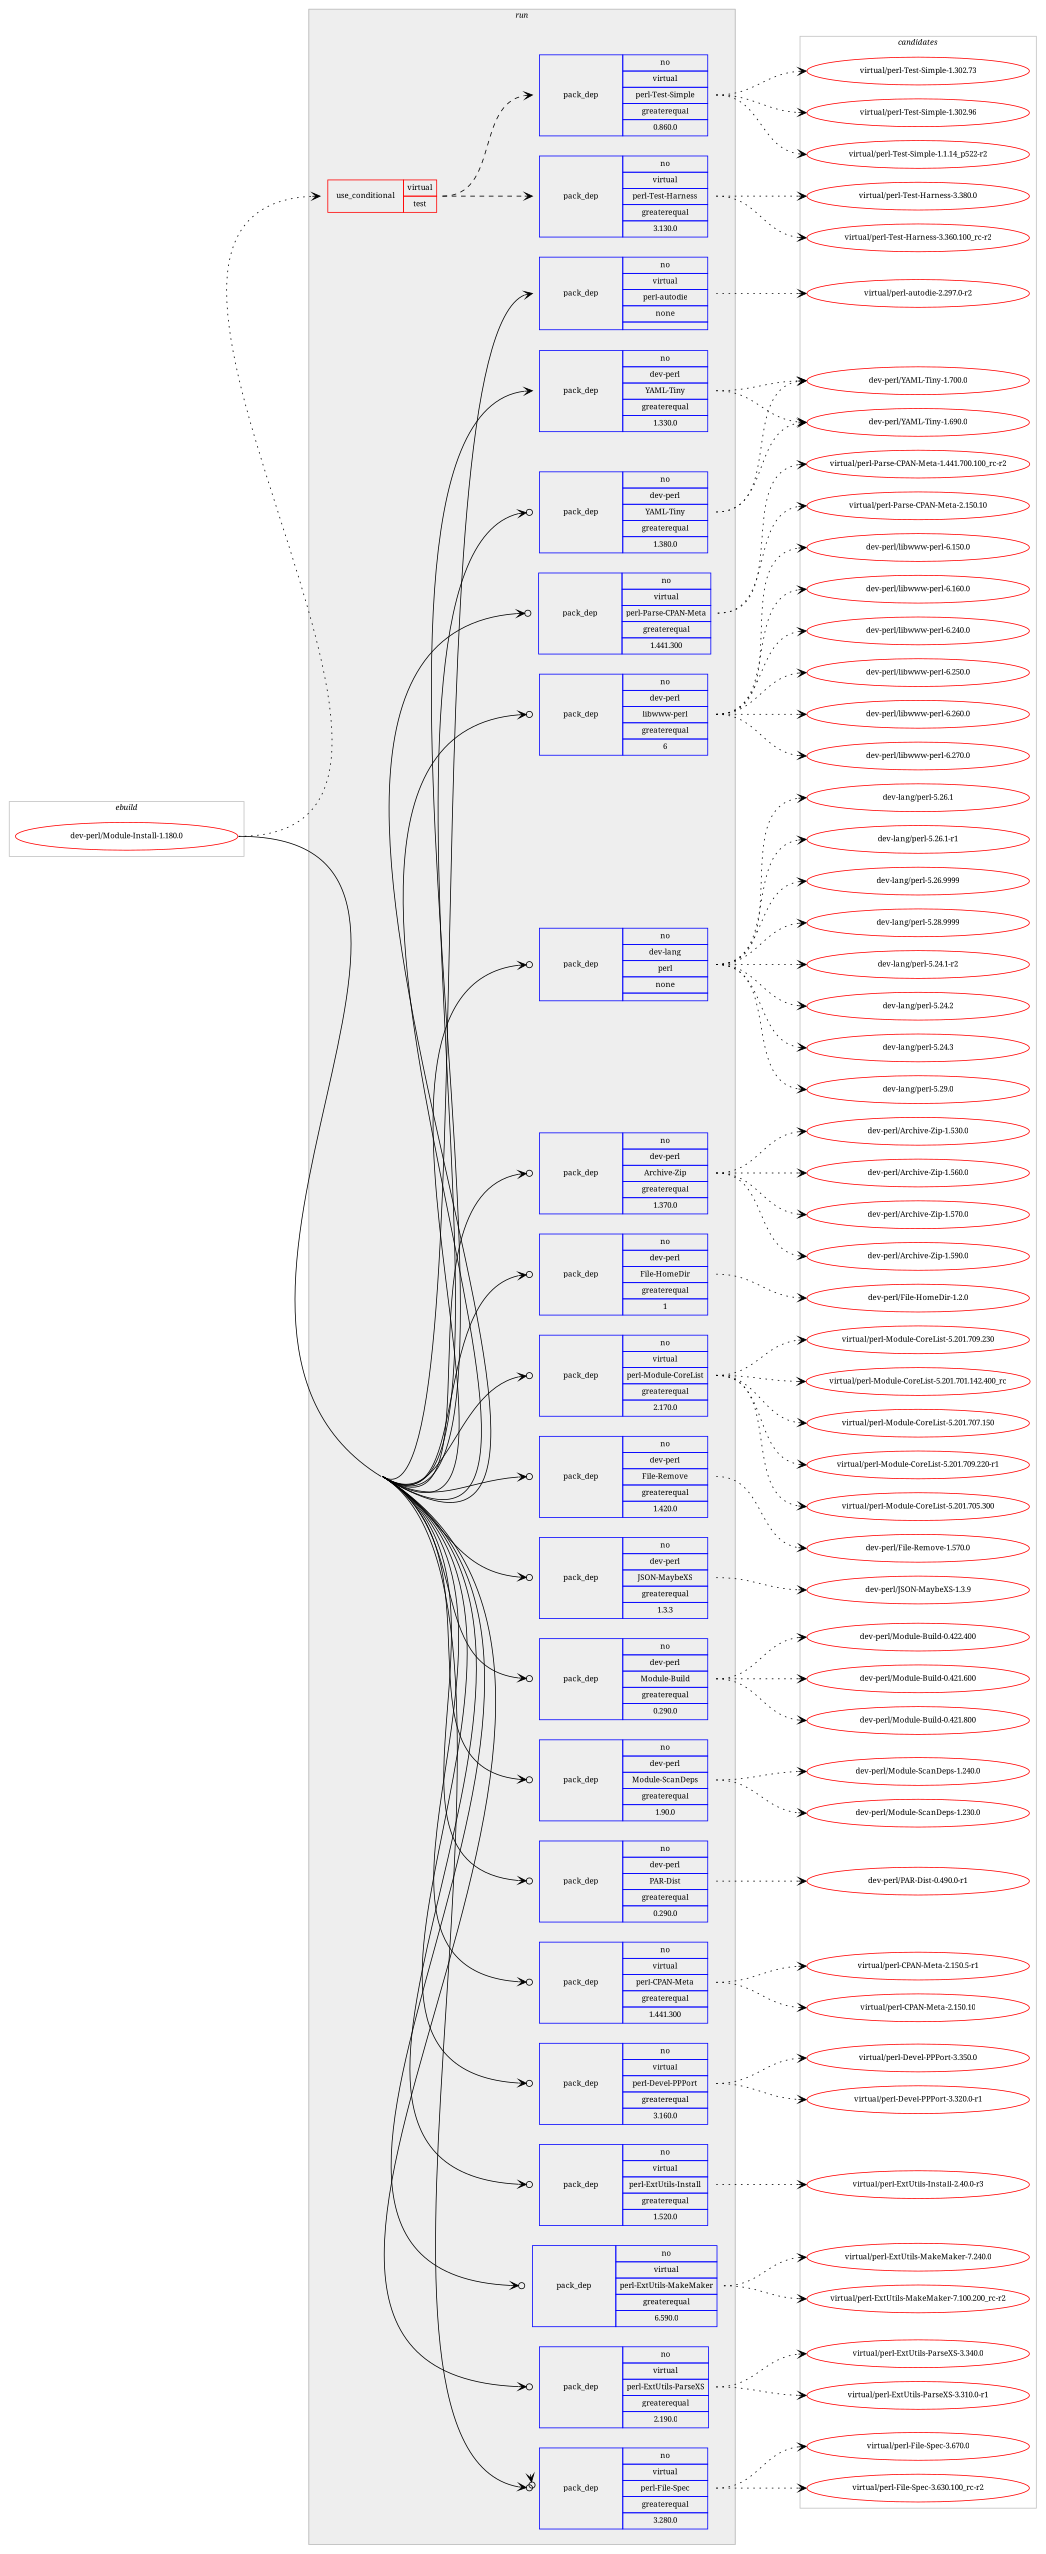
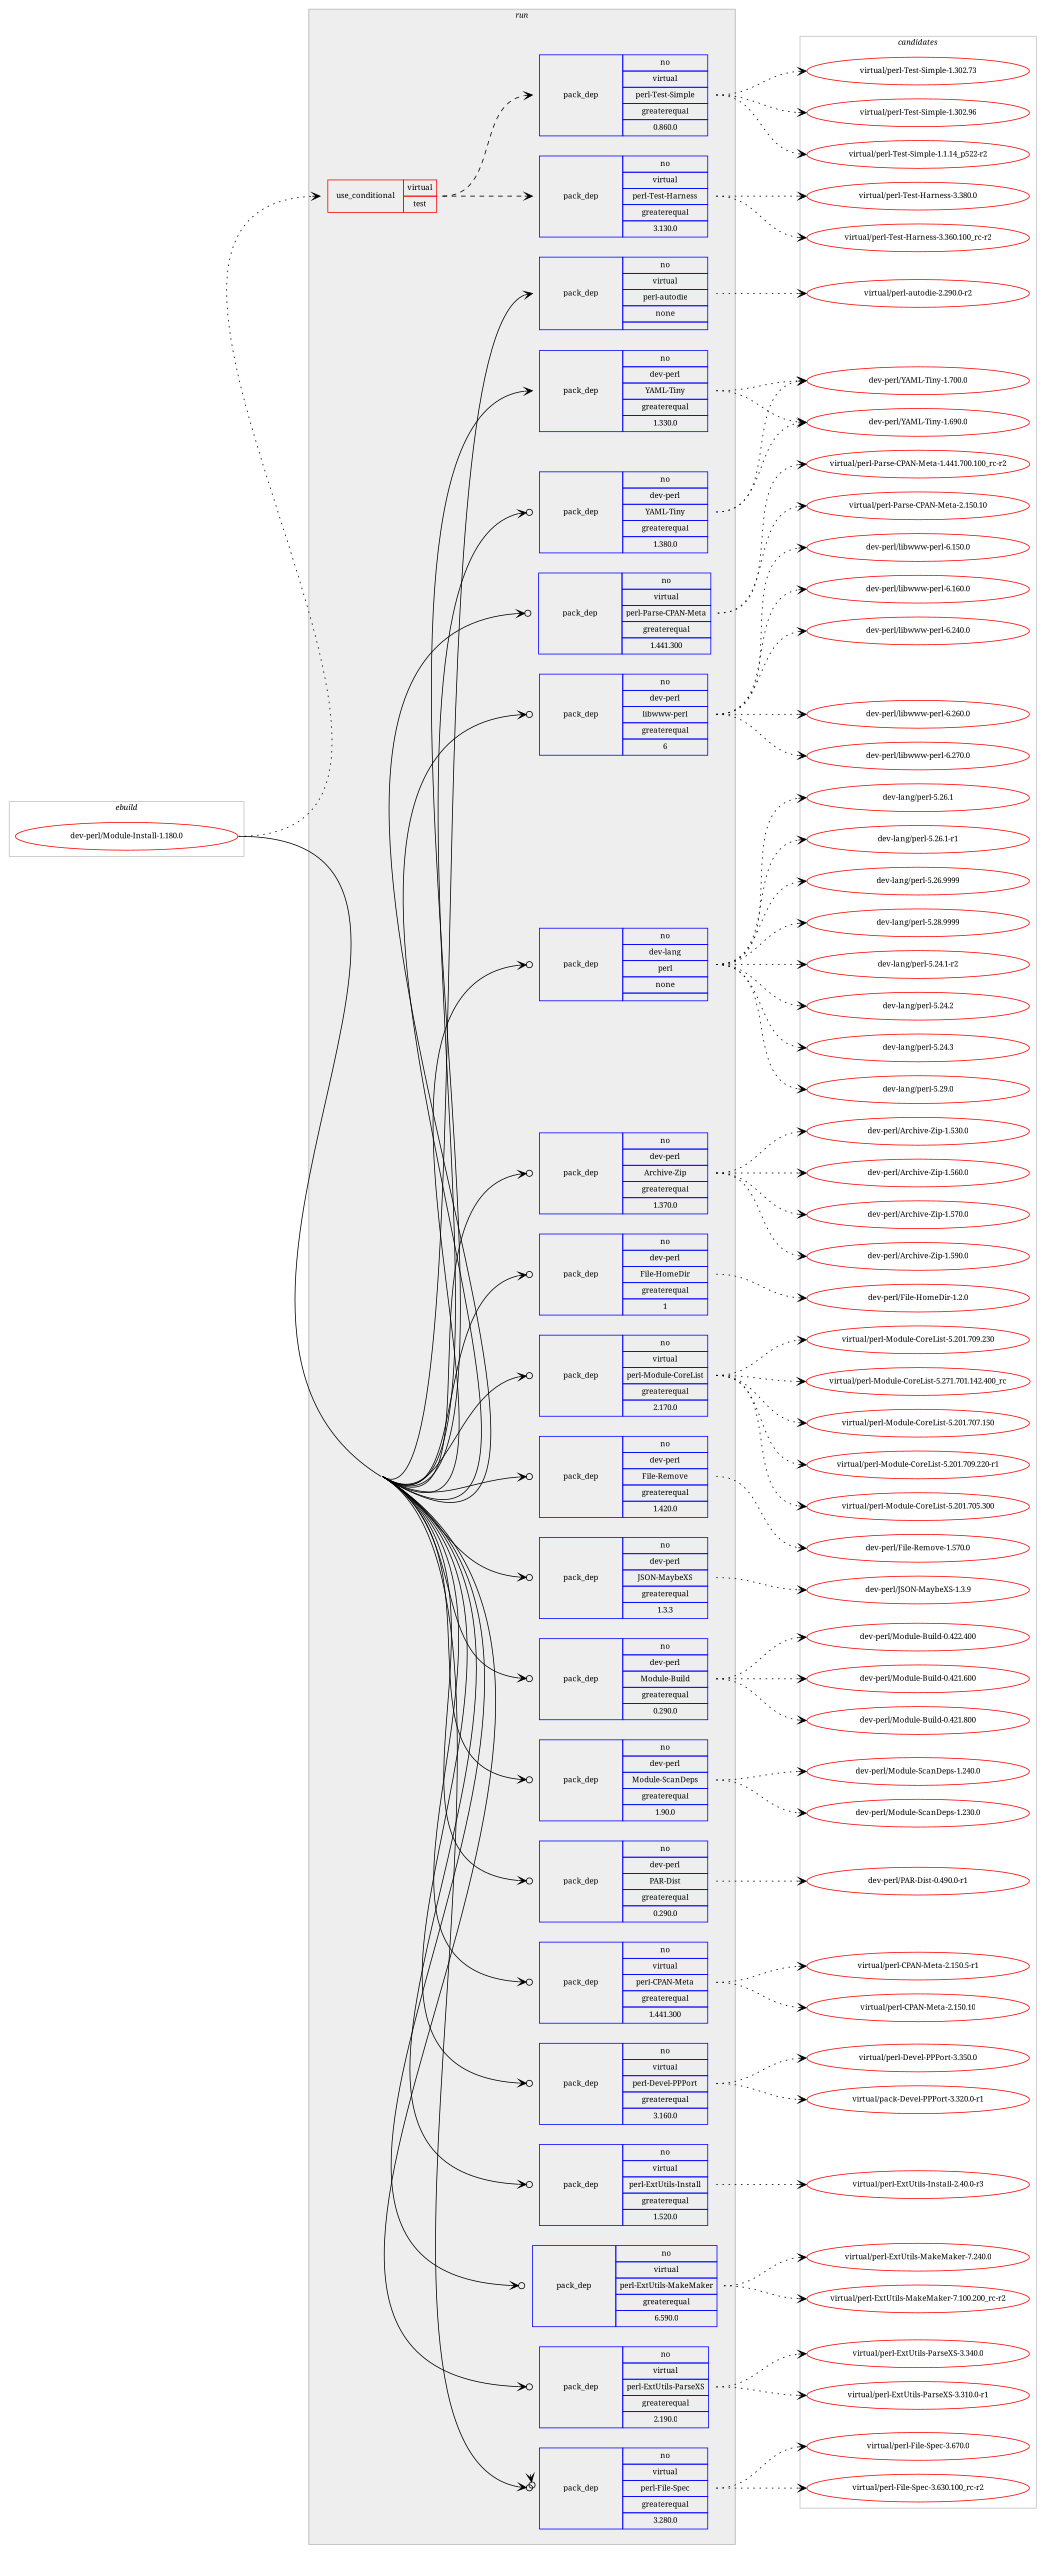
(918, 293) -> (918, 293)
(918, 673) -> none
(918, 1382) -> (918, 1382)
(918, 2100) -> (918, 2100)
